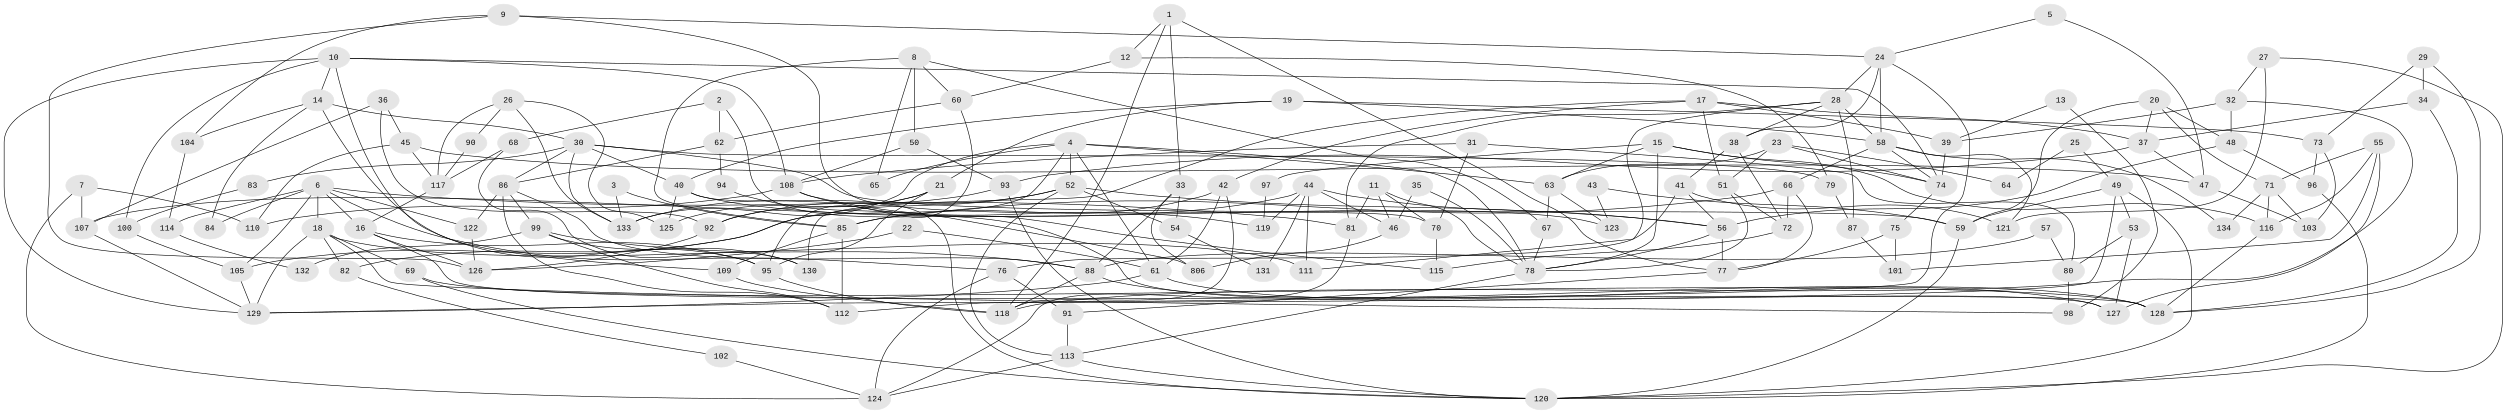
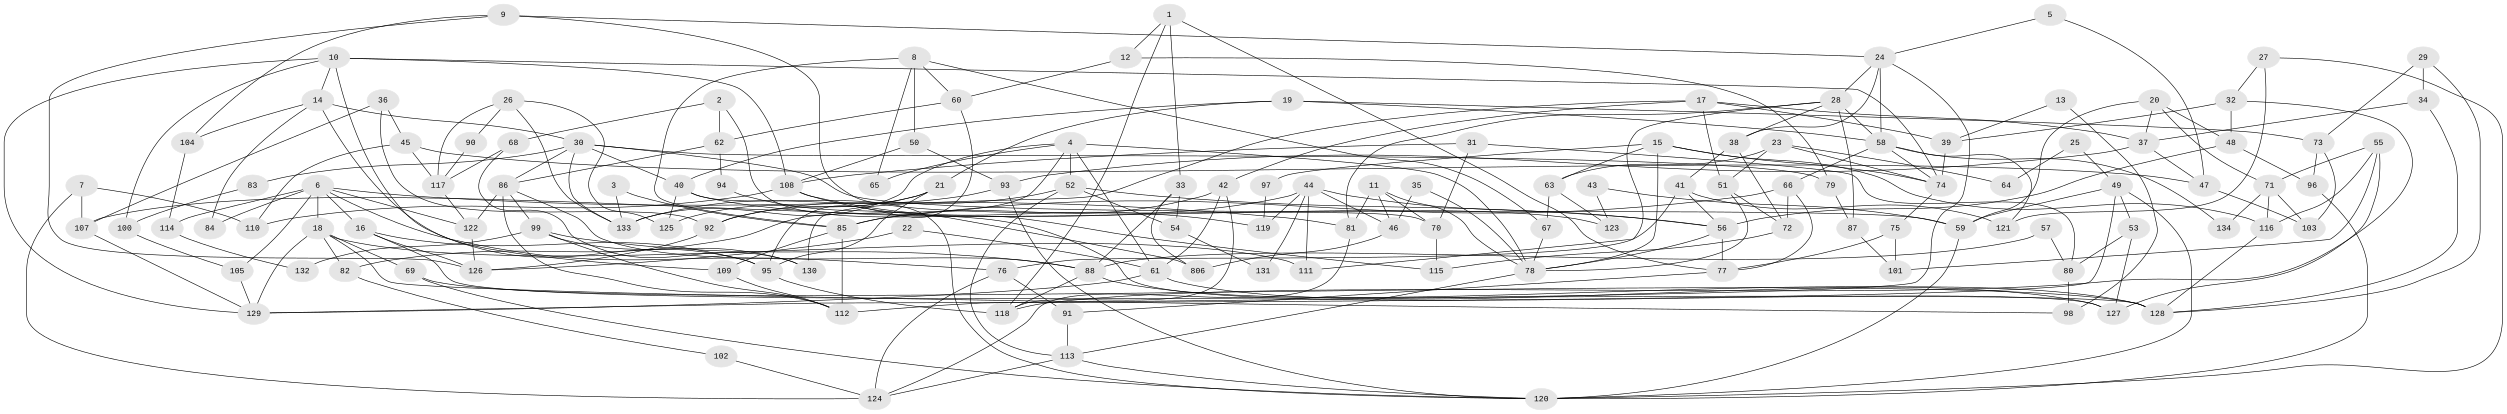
(1310, 162) -> none
(406, 203) -> (458, 211)
(656, 249) -> none
(861, 300) -> (764, 288)
